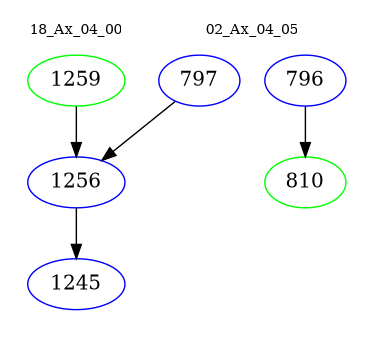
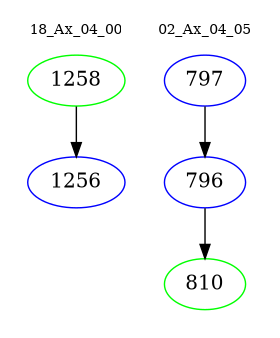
(76, 81) -> (76, 81)
(156, 117) -> (205, 125)
(76, 284) -> none
